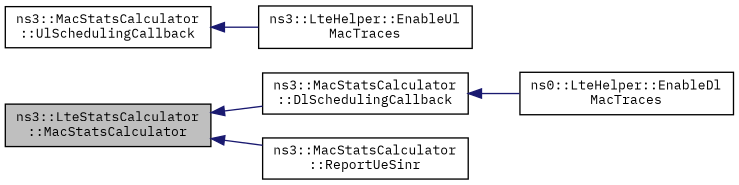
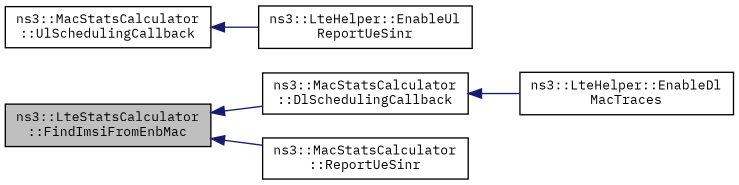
(365, 27) -> (365, 27)
(627, 94) -> (627, 94)
(108, 125) -> (108, 125)
